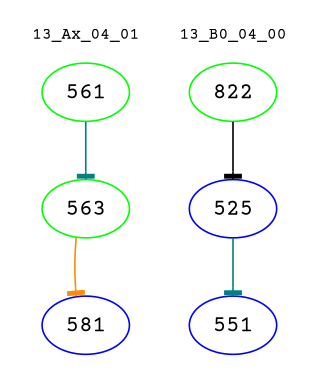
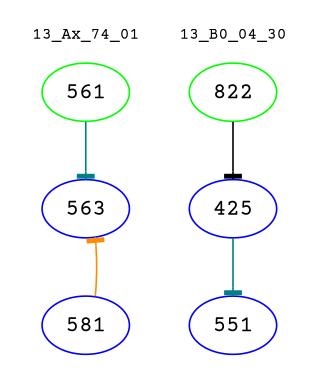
(87, 35) -> (87, 35)
(234, 35) -> (234, 35)
(86, 209) -> (86, 209)
(233, 209) -> (233, 209)
(75, 263) -> (97, 271)
